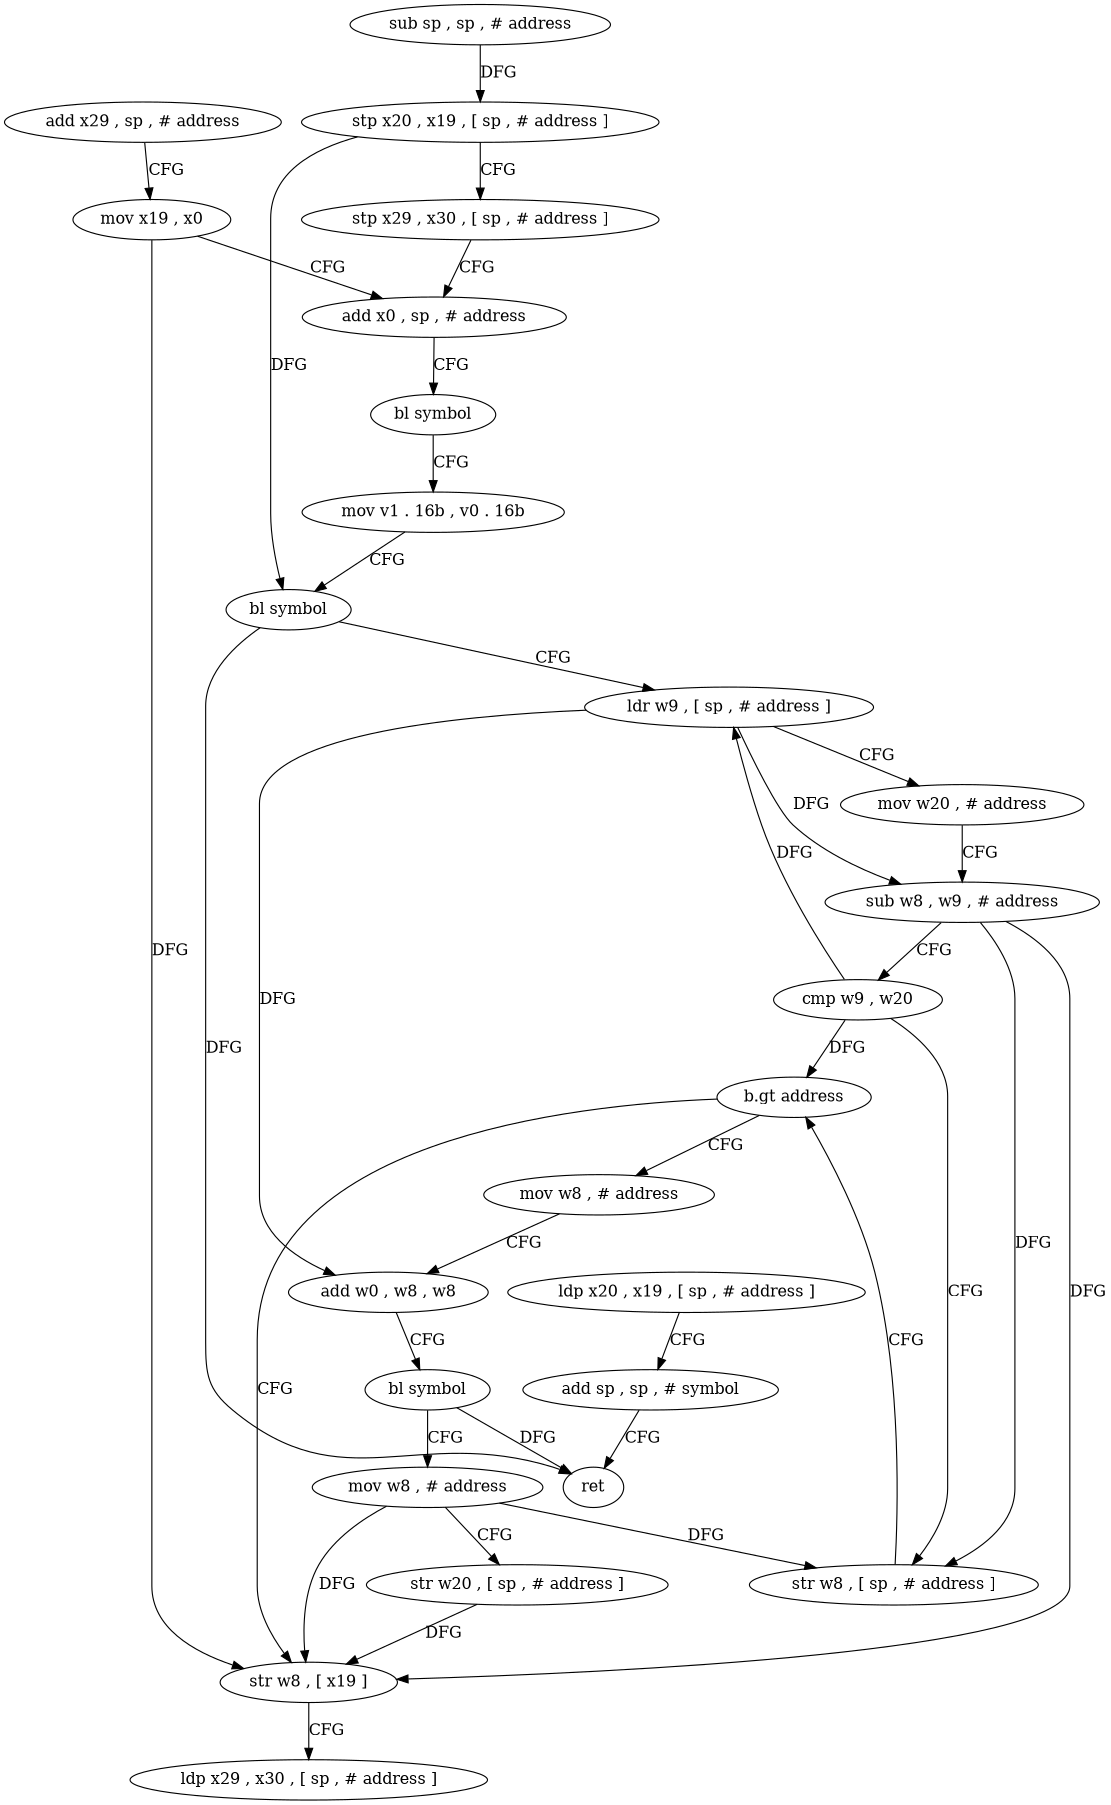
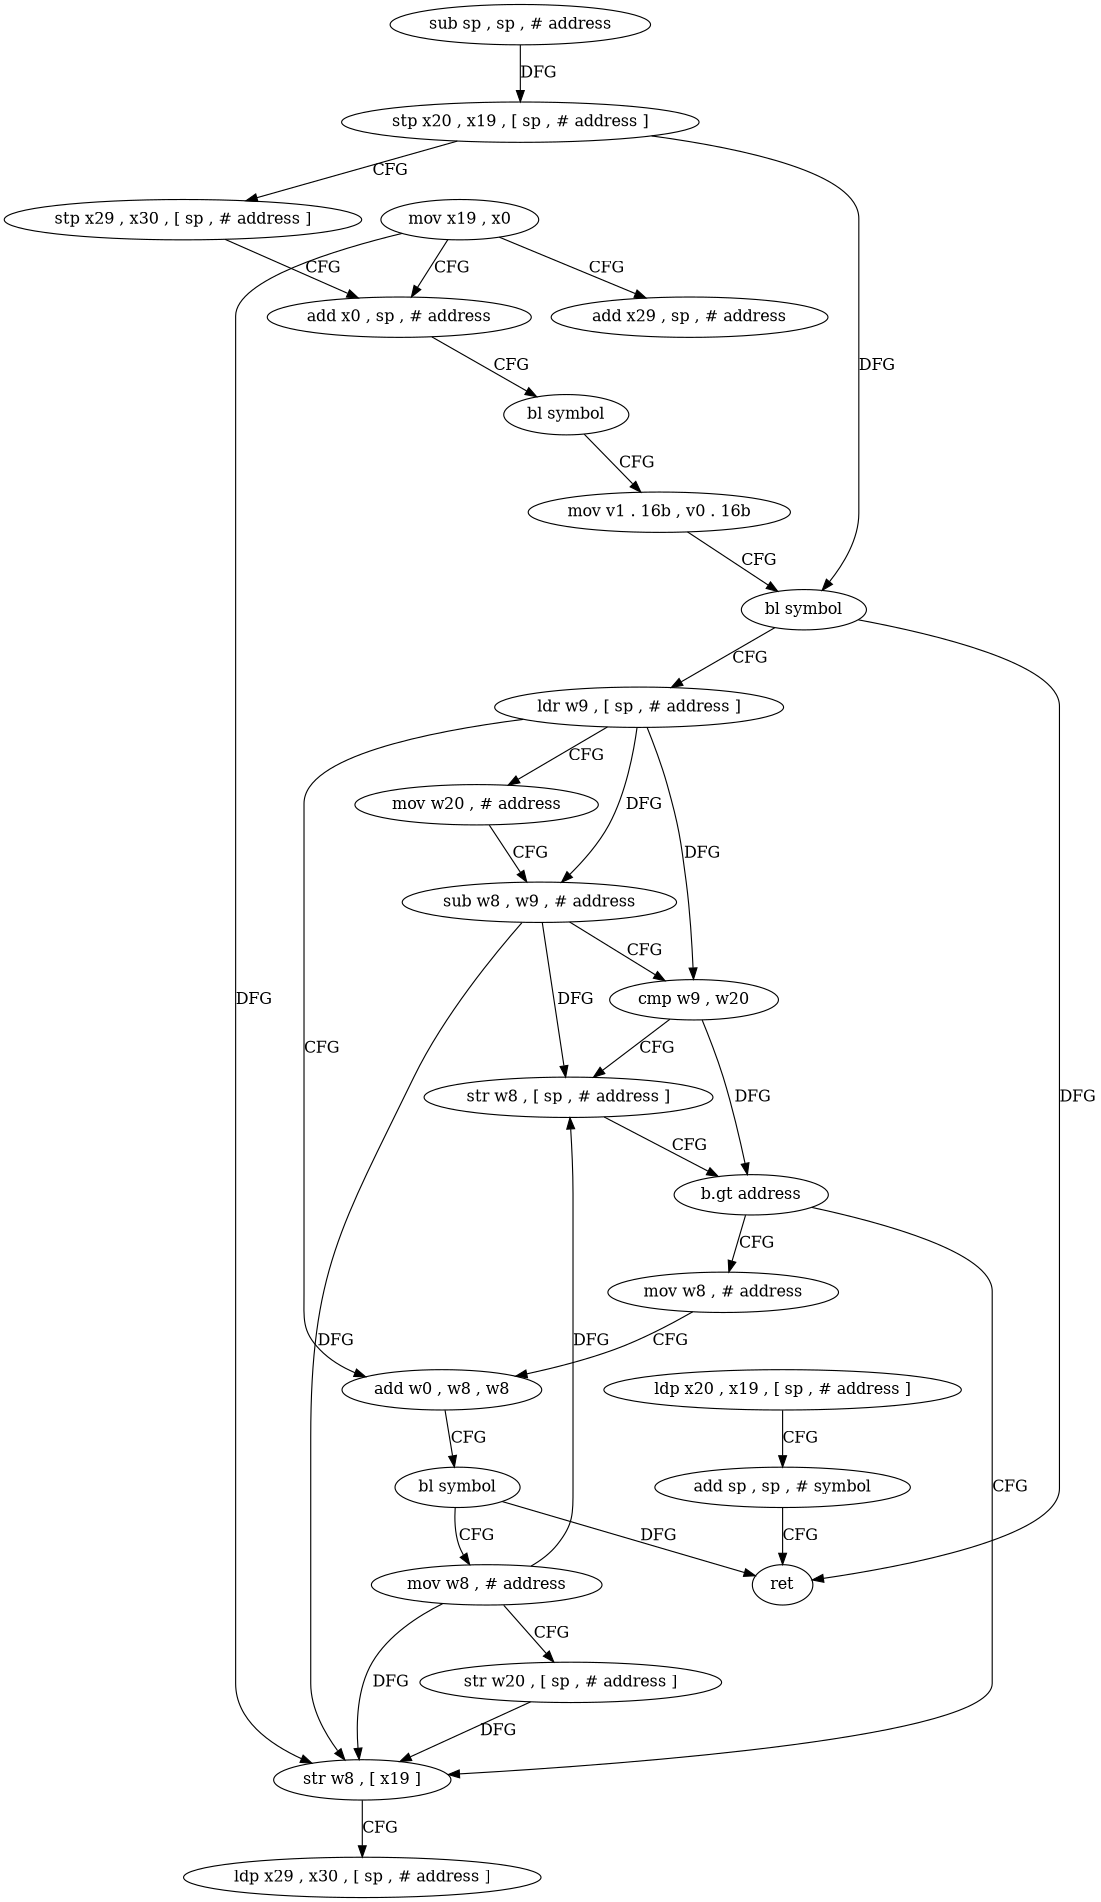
(147, 165) -> (567, 265)
(778, 865) -> (681, 845)
(278, 1000) -> (322, 1049)
